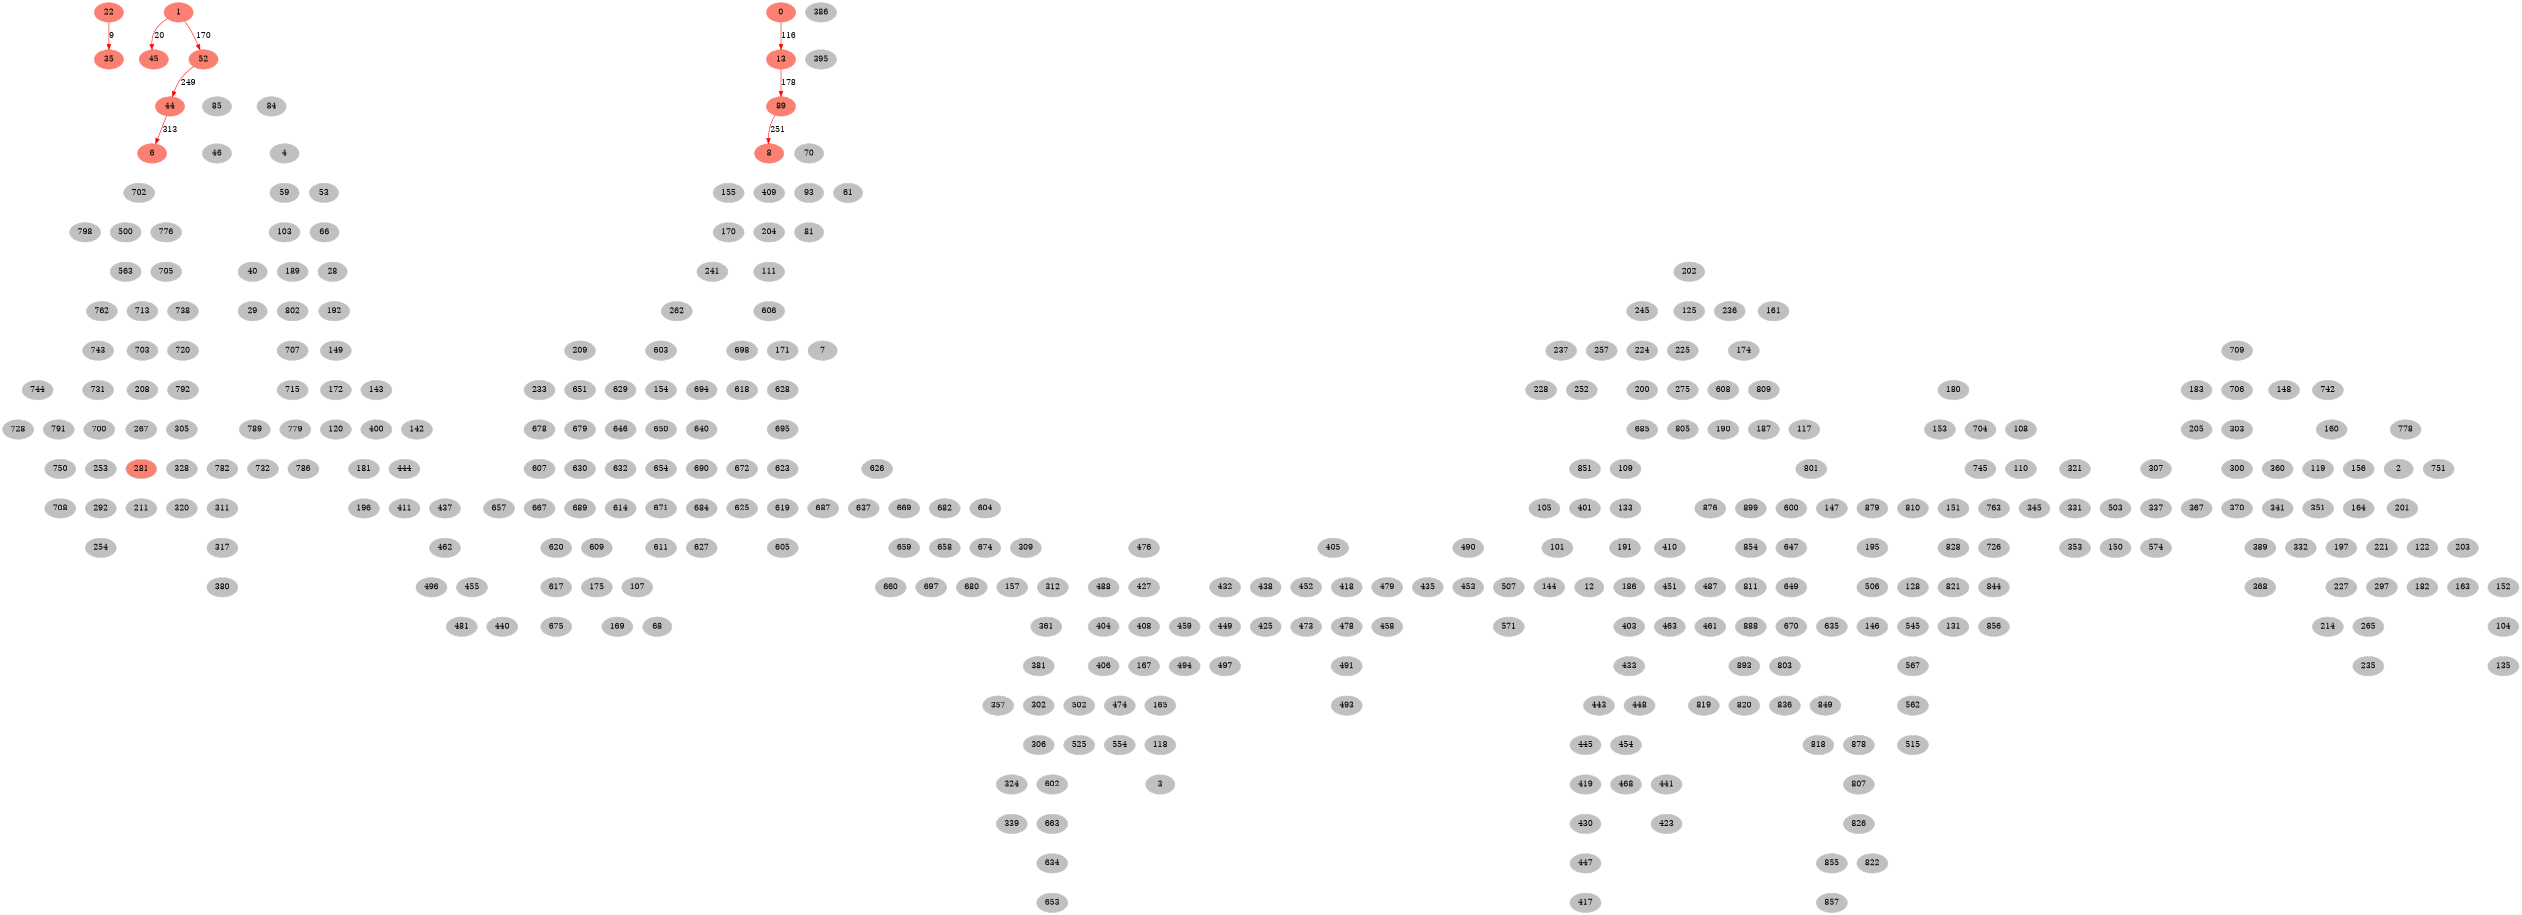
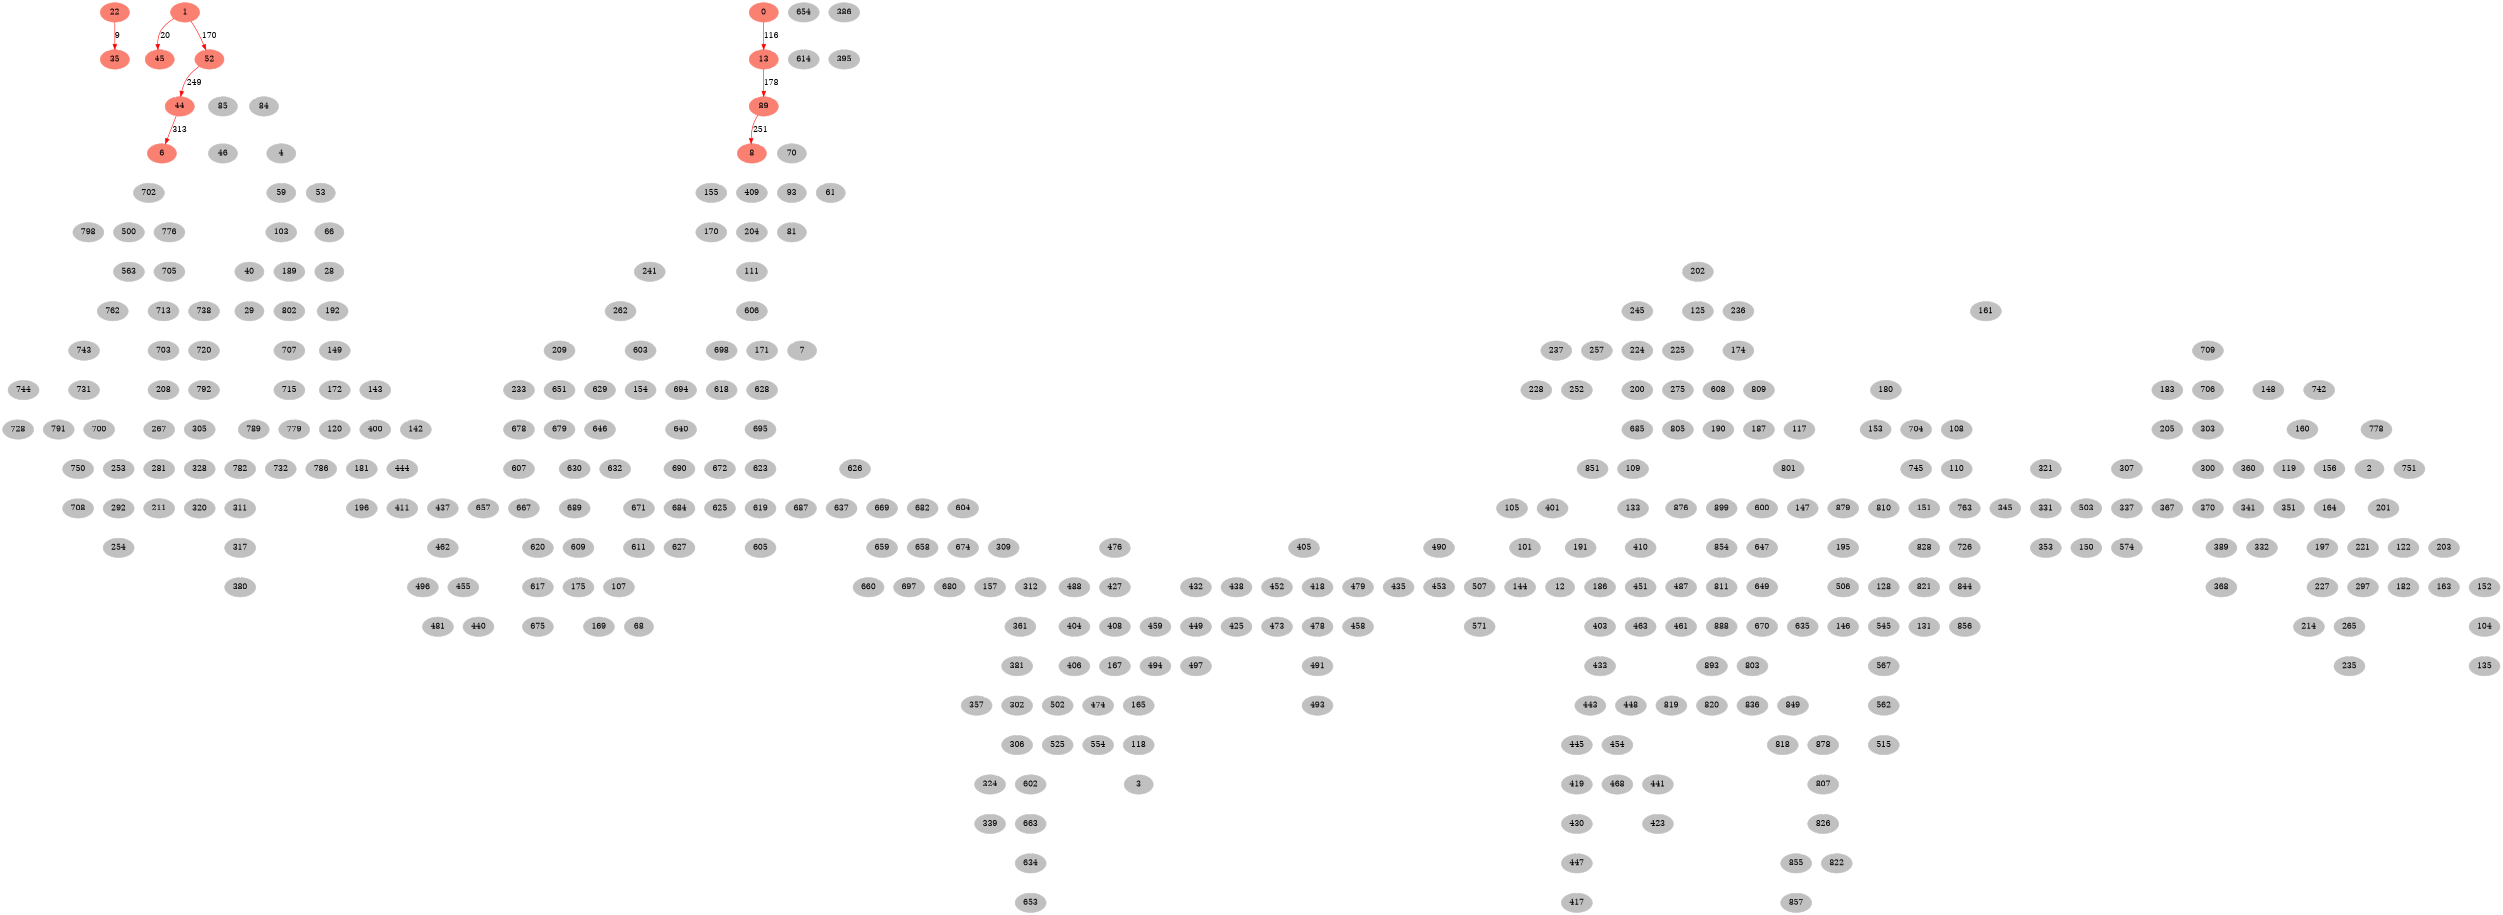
(661, 430) -> none
(141, 469) -> (159, 469)
